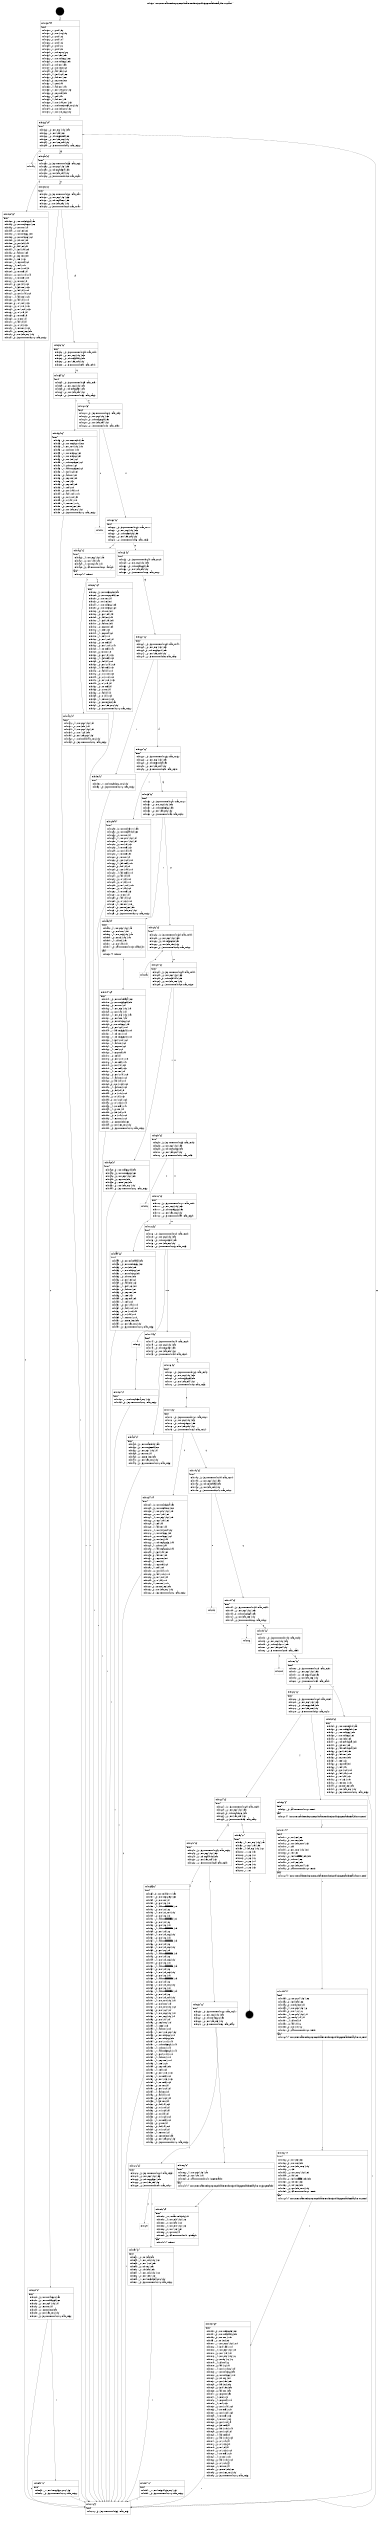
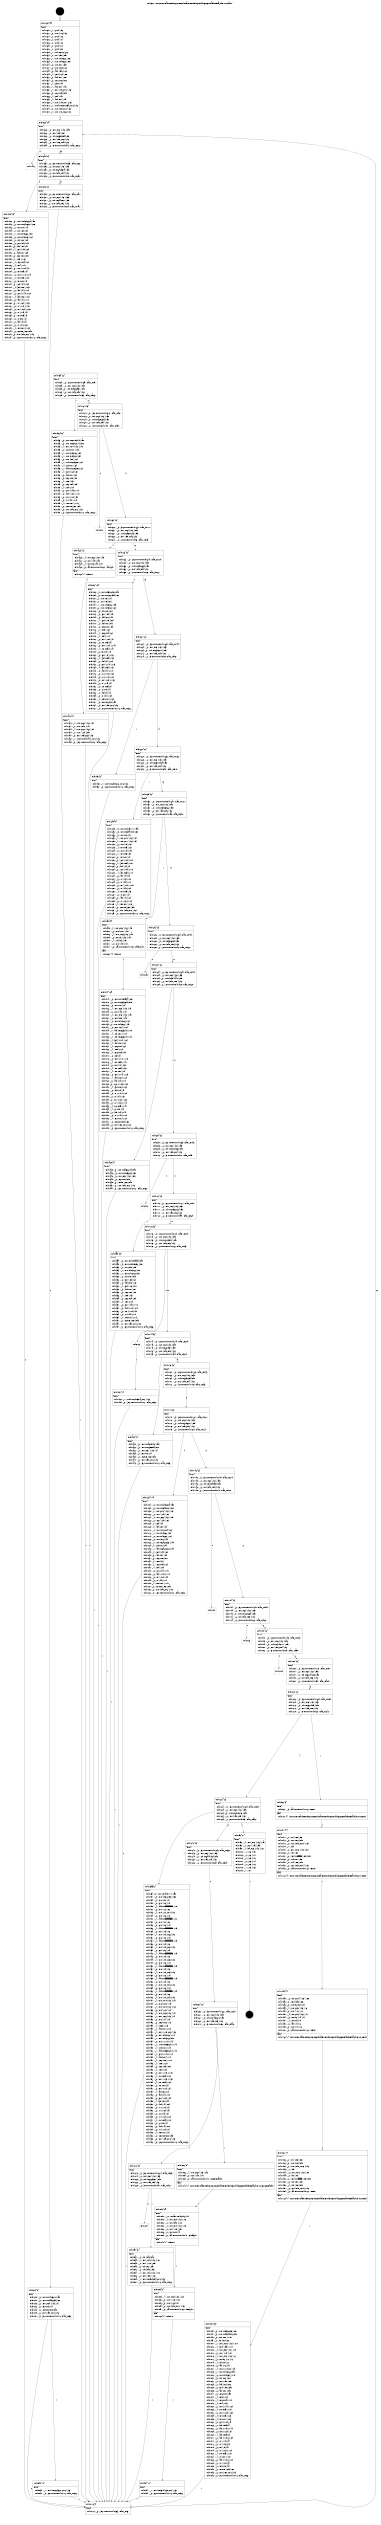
(75, 355) -> none
(97, 579) -> (134, 579)
(152, 961) -> (151, 960)
(348, 1756) -> none
(195, 1876) -> (176, 1838)
none -> (174, 2303)
